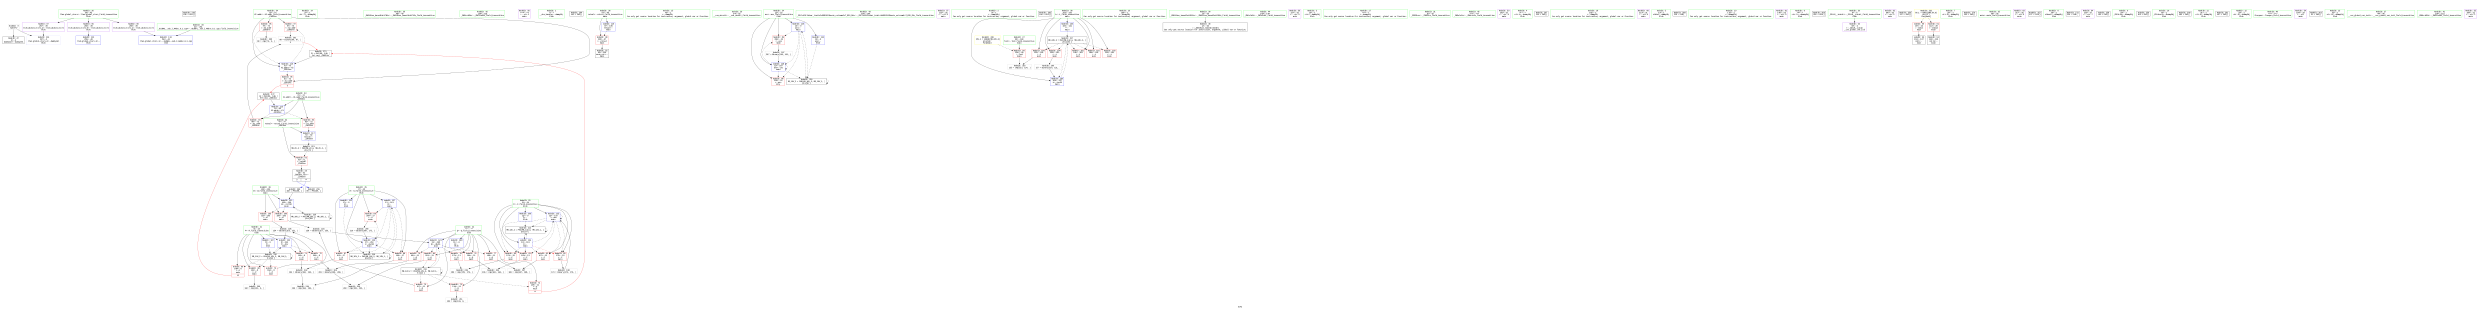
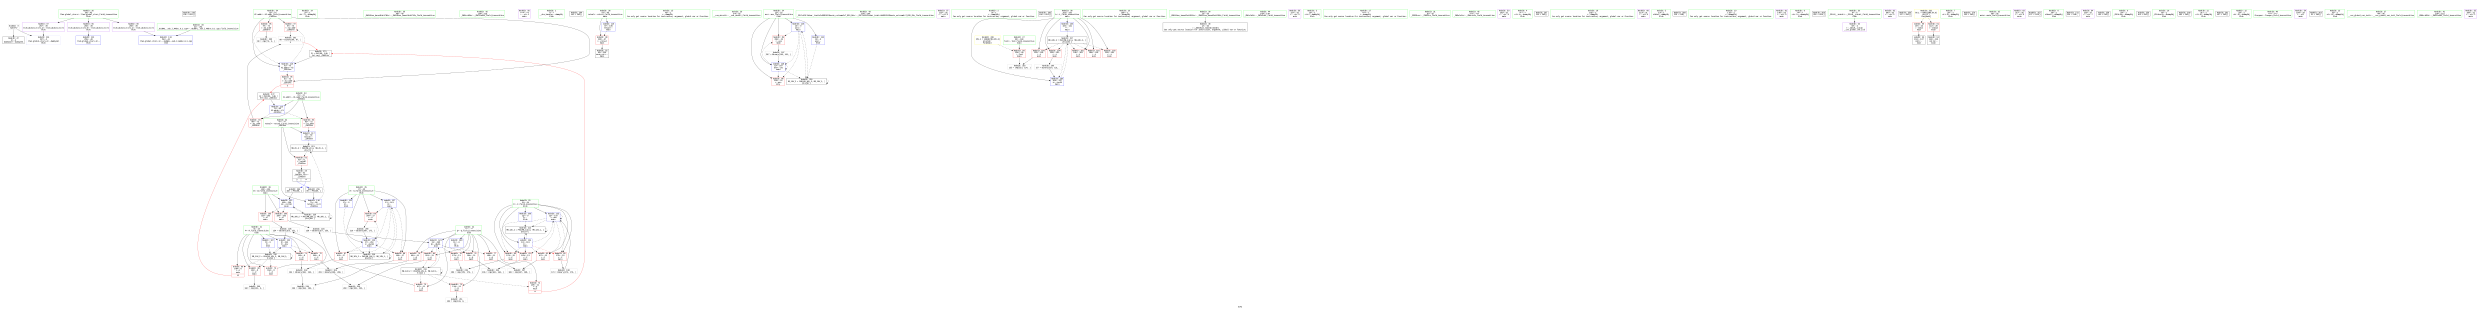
none -> (314, 203)
